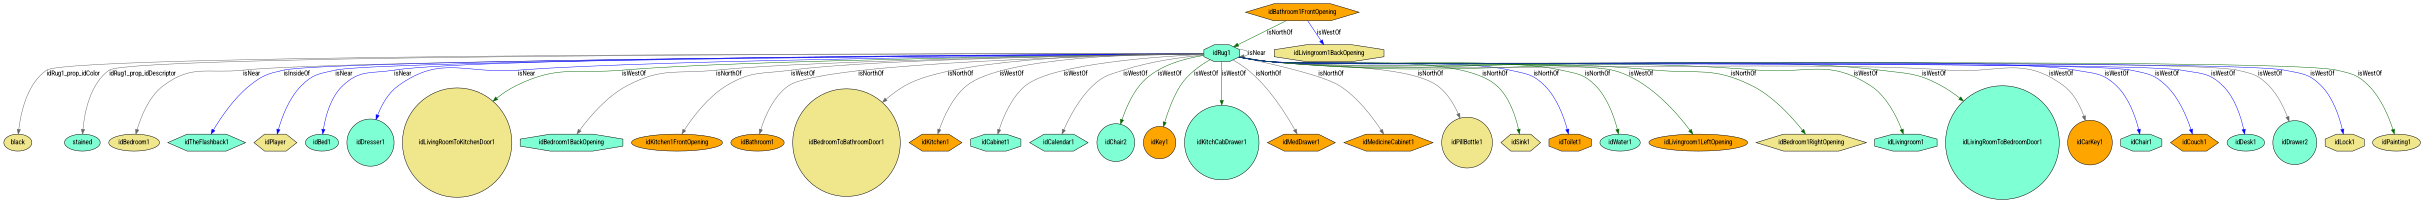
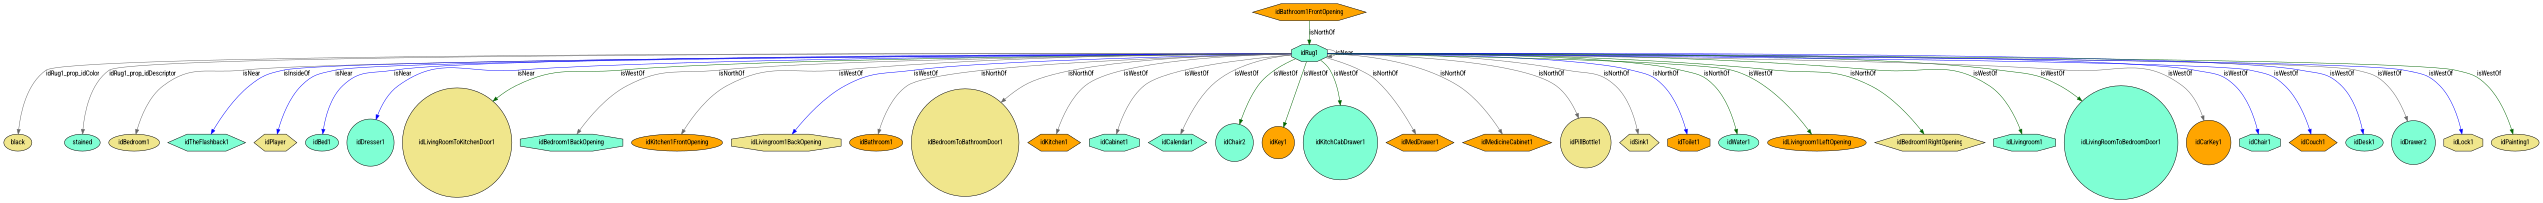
(1314, 31) -> (1033, 62)
(1471, 73) -> (1498, 60)
